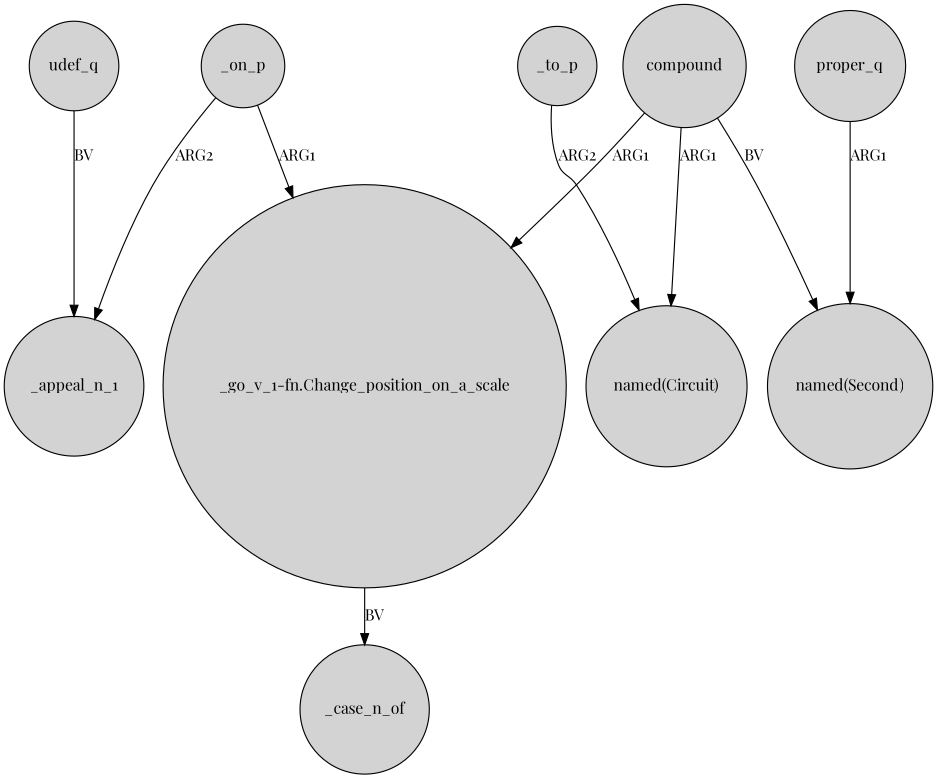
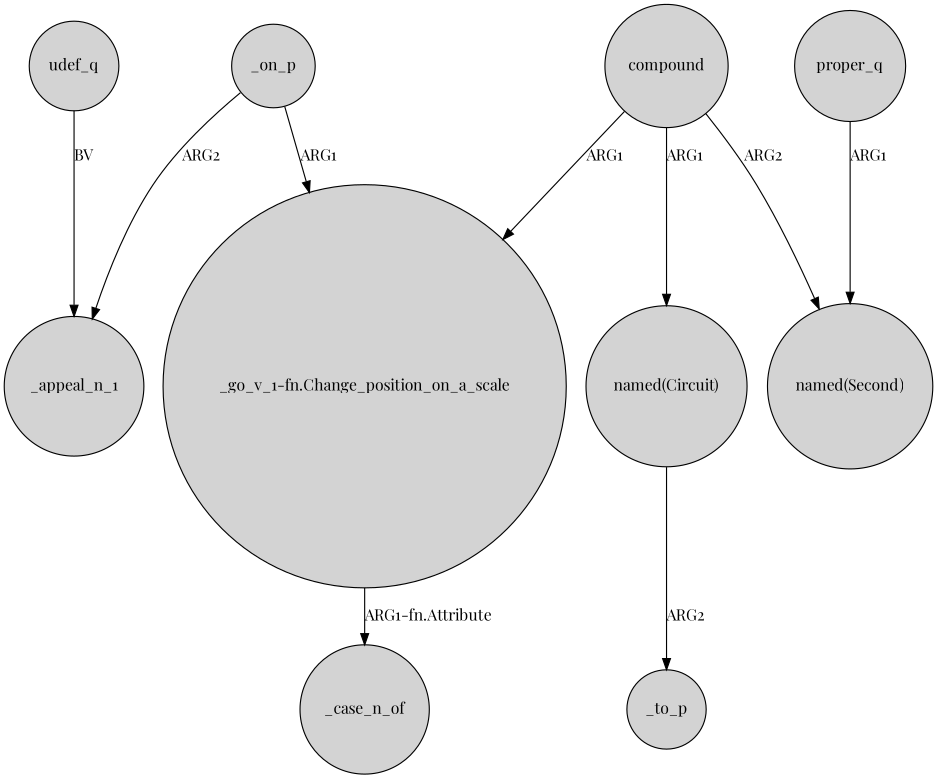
(754, 156) -> (763, 156)
(587, 202) -> (667, 563)
(375, 616) -> (428, 616)
